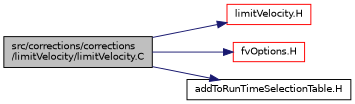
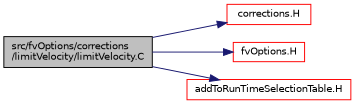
(269, 14) -> (269, 14)
(78, 52) -> (78, 52)
(269, 90) -> (269, 90)
